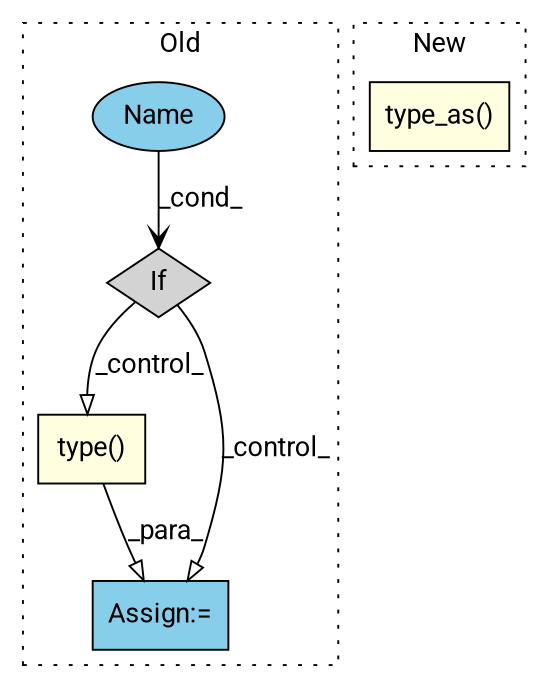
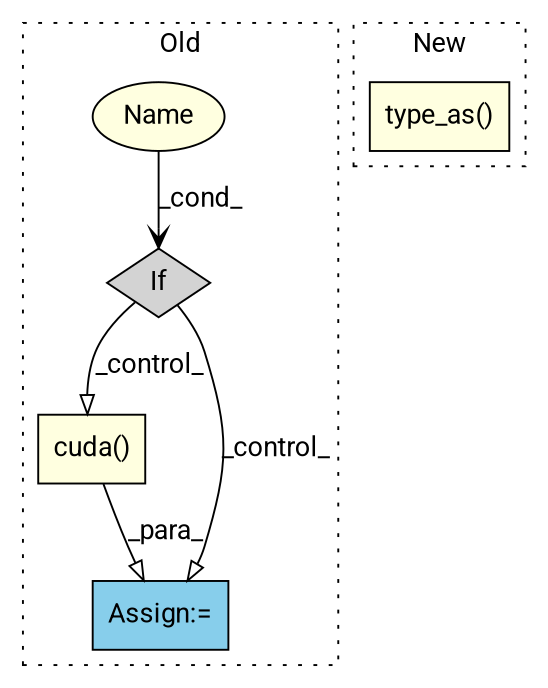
(159, 117) -> (159, 117)
(92, 449) -> (92, 449)
